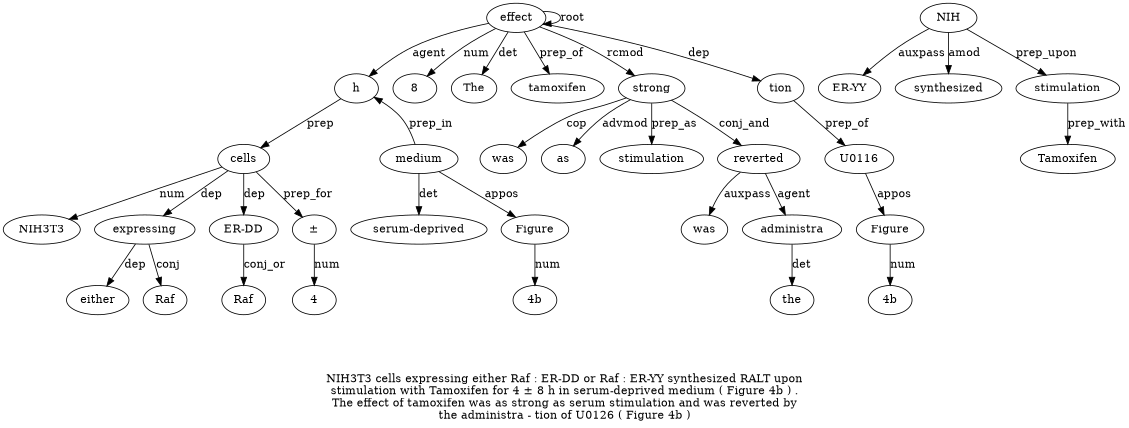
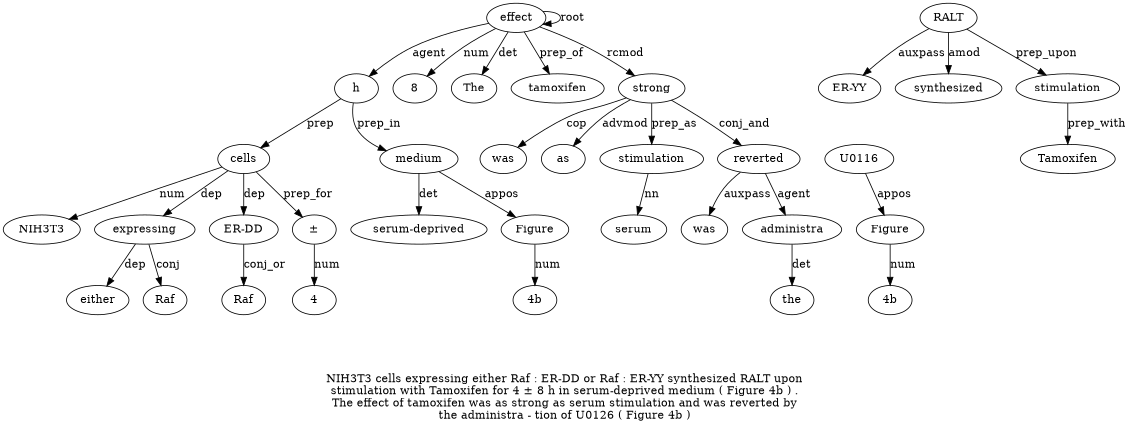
(949, 18) -> (949, 18)
(781, 88) -> none
(403, 119) -> (357, 130)
none -> (634, 230)
